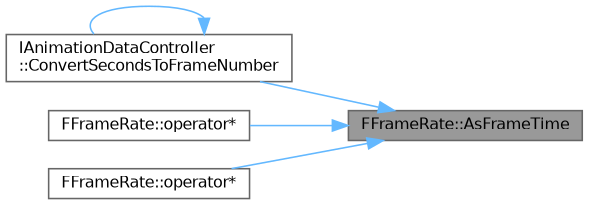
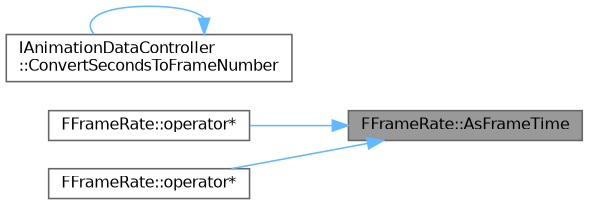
(319, 94) -> none
